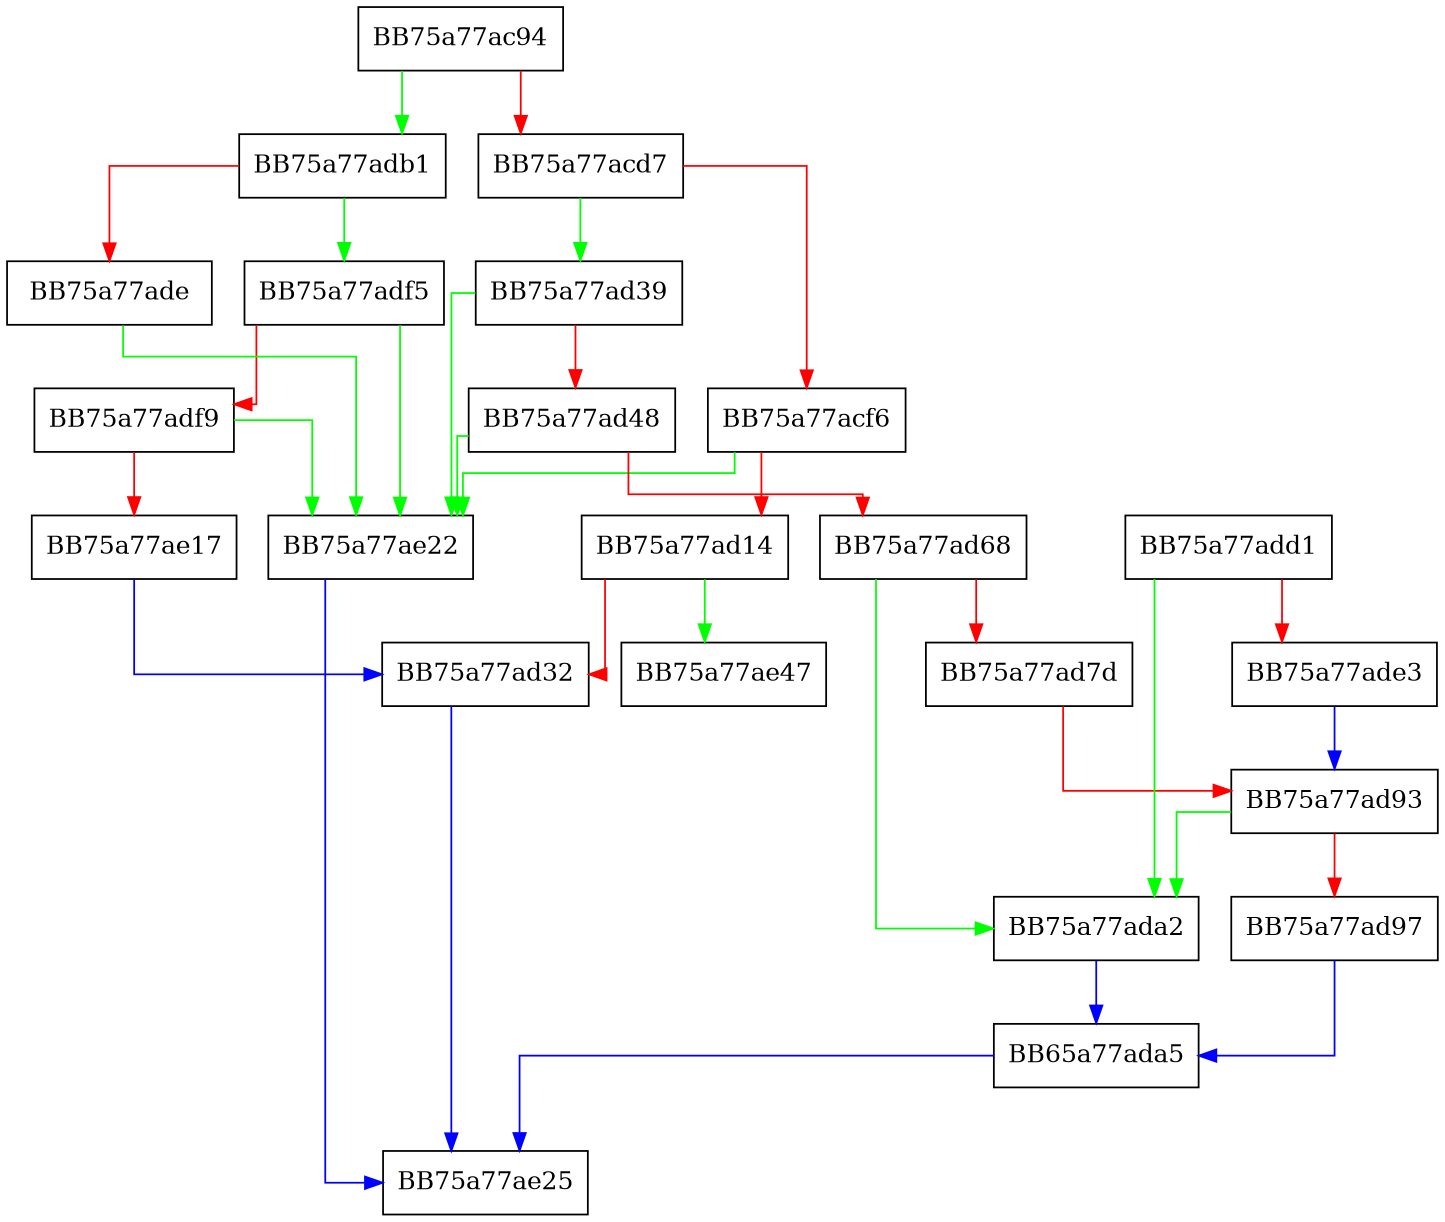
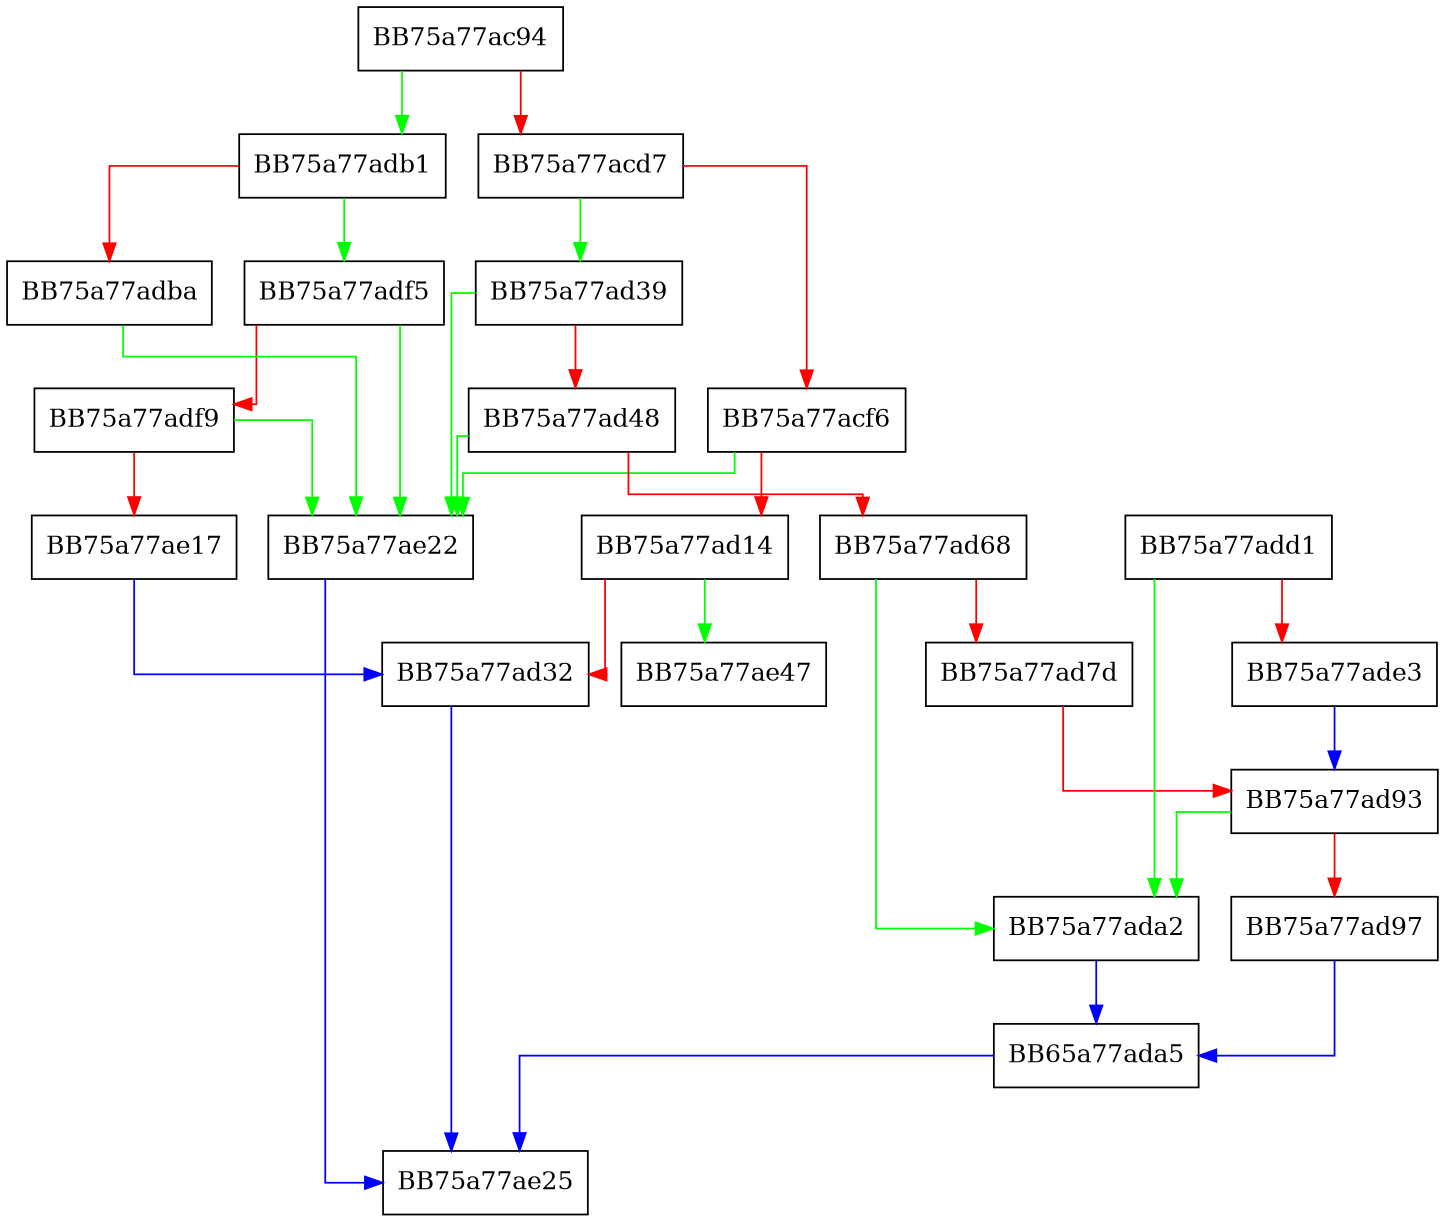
(109, 293) -> (109, 293)
